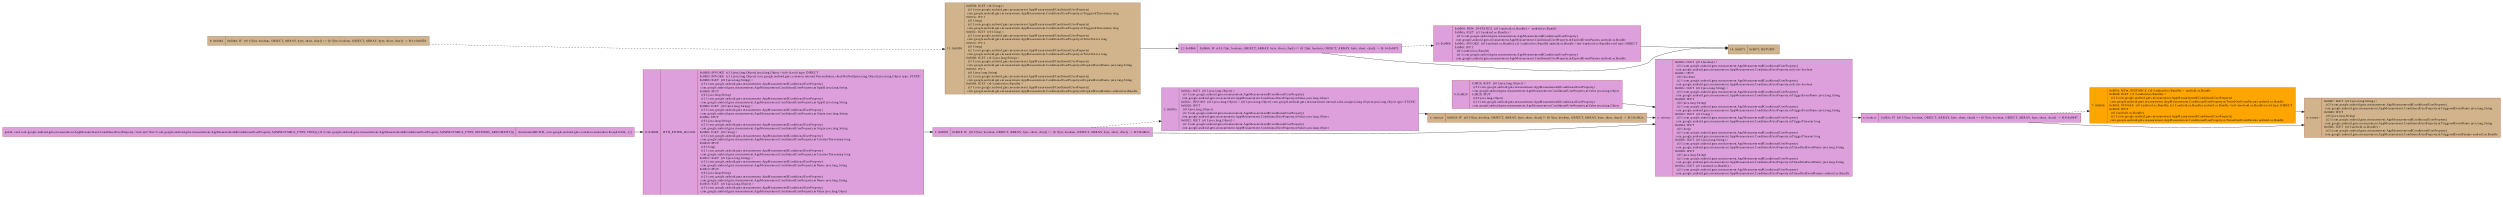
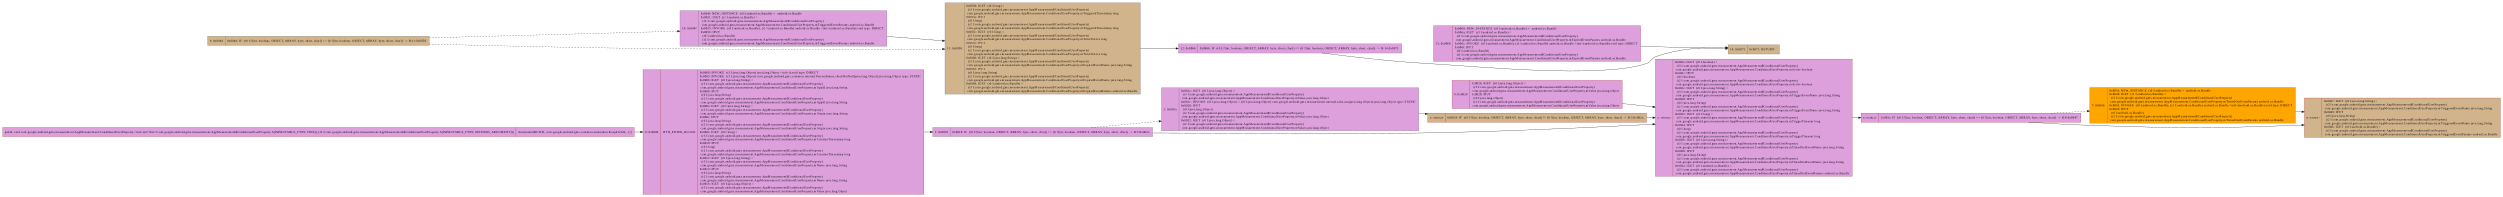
none -> (783, 28)
(1416, 46) -> none
